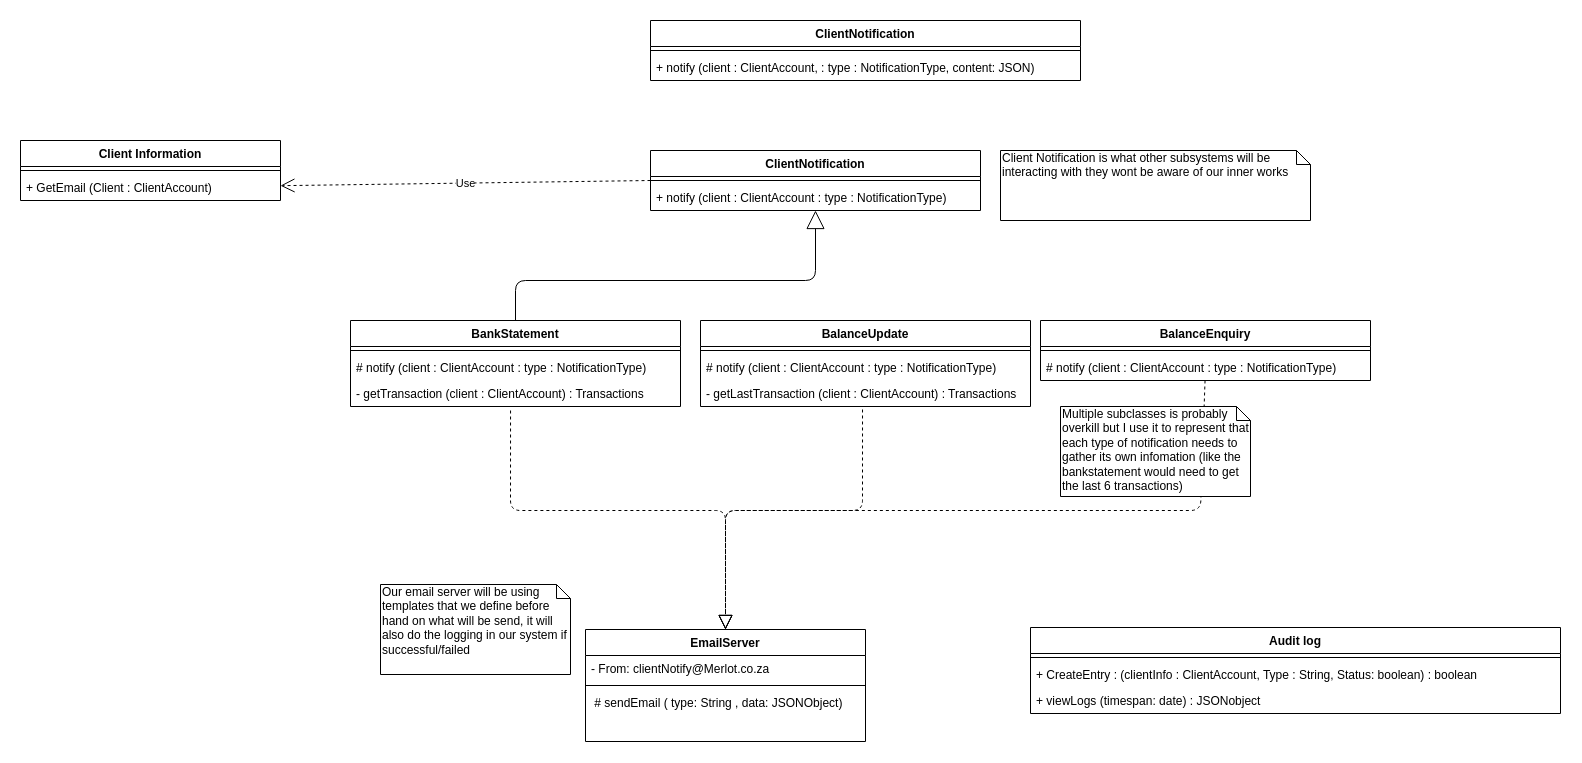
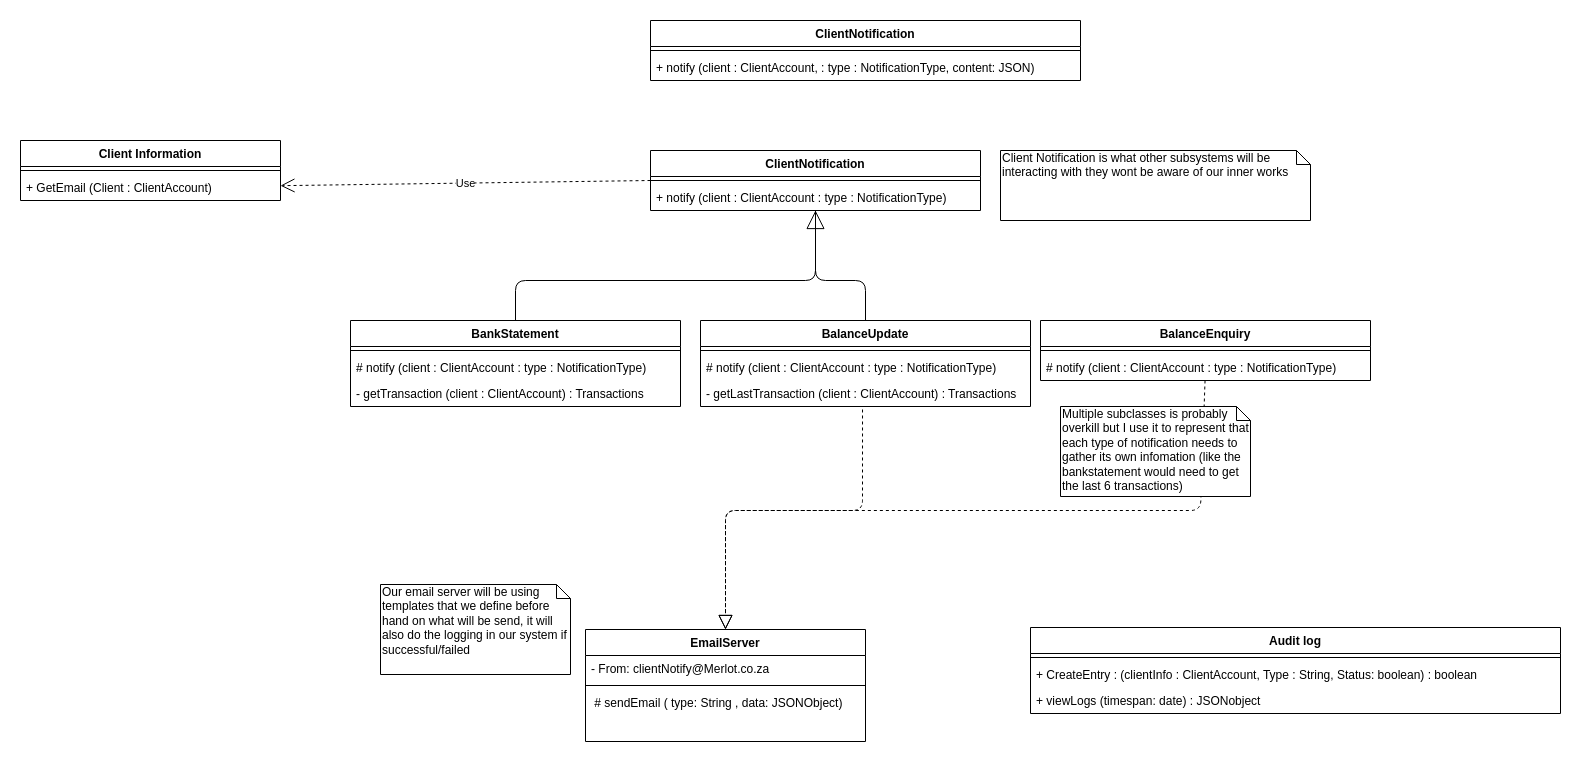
(814, 277) -> (816, 220)
none -> (859, 281)
(571, 511) -> none
